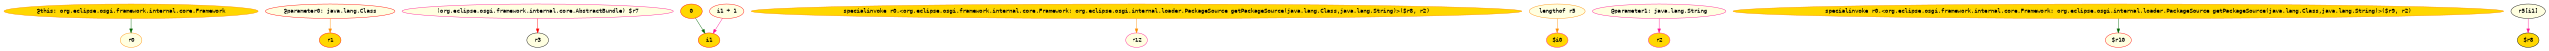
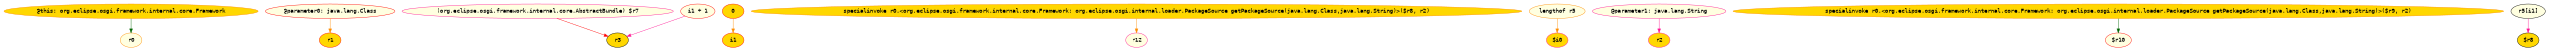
(699, 24) -> (733, 24)
(719, 24) -> (658, 26)
(538, 40) -> (618, 40)
